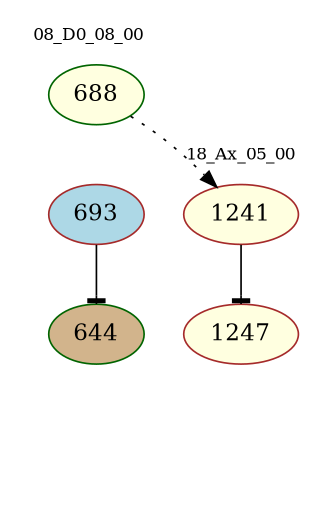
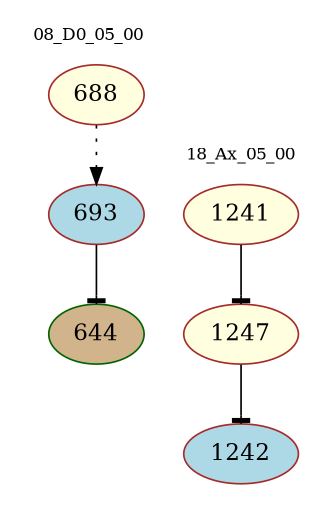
(89, 36) -> (89, 36)
(96, 95) -> (96, 95)
(182, 154) -> (96, 146)
none -> (241, 454)
